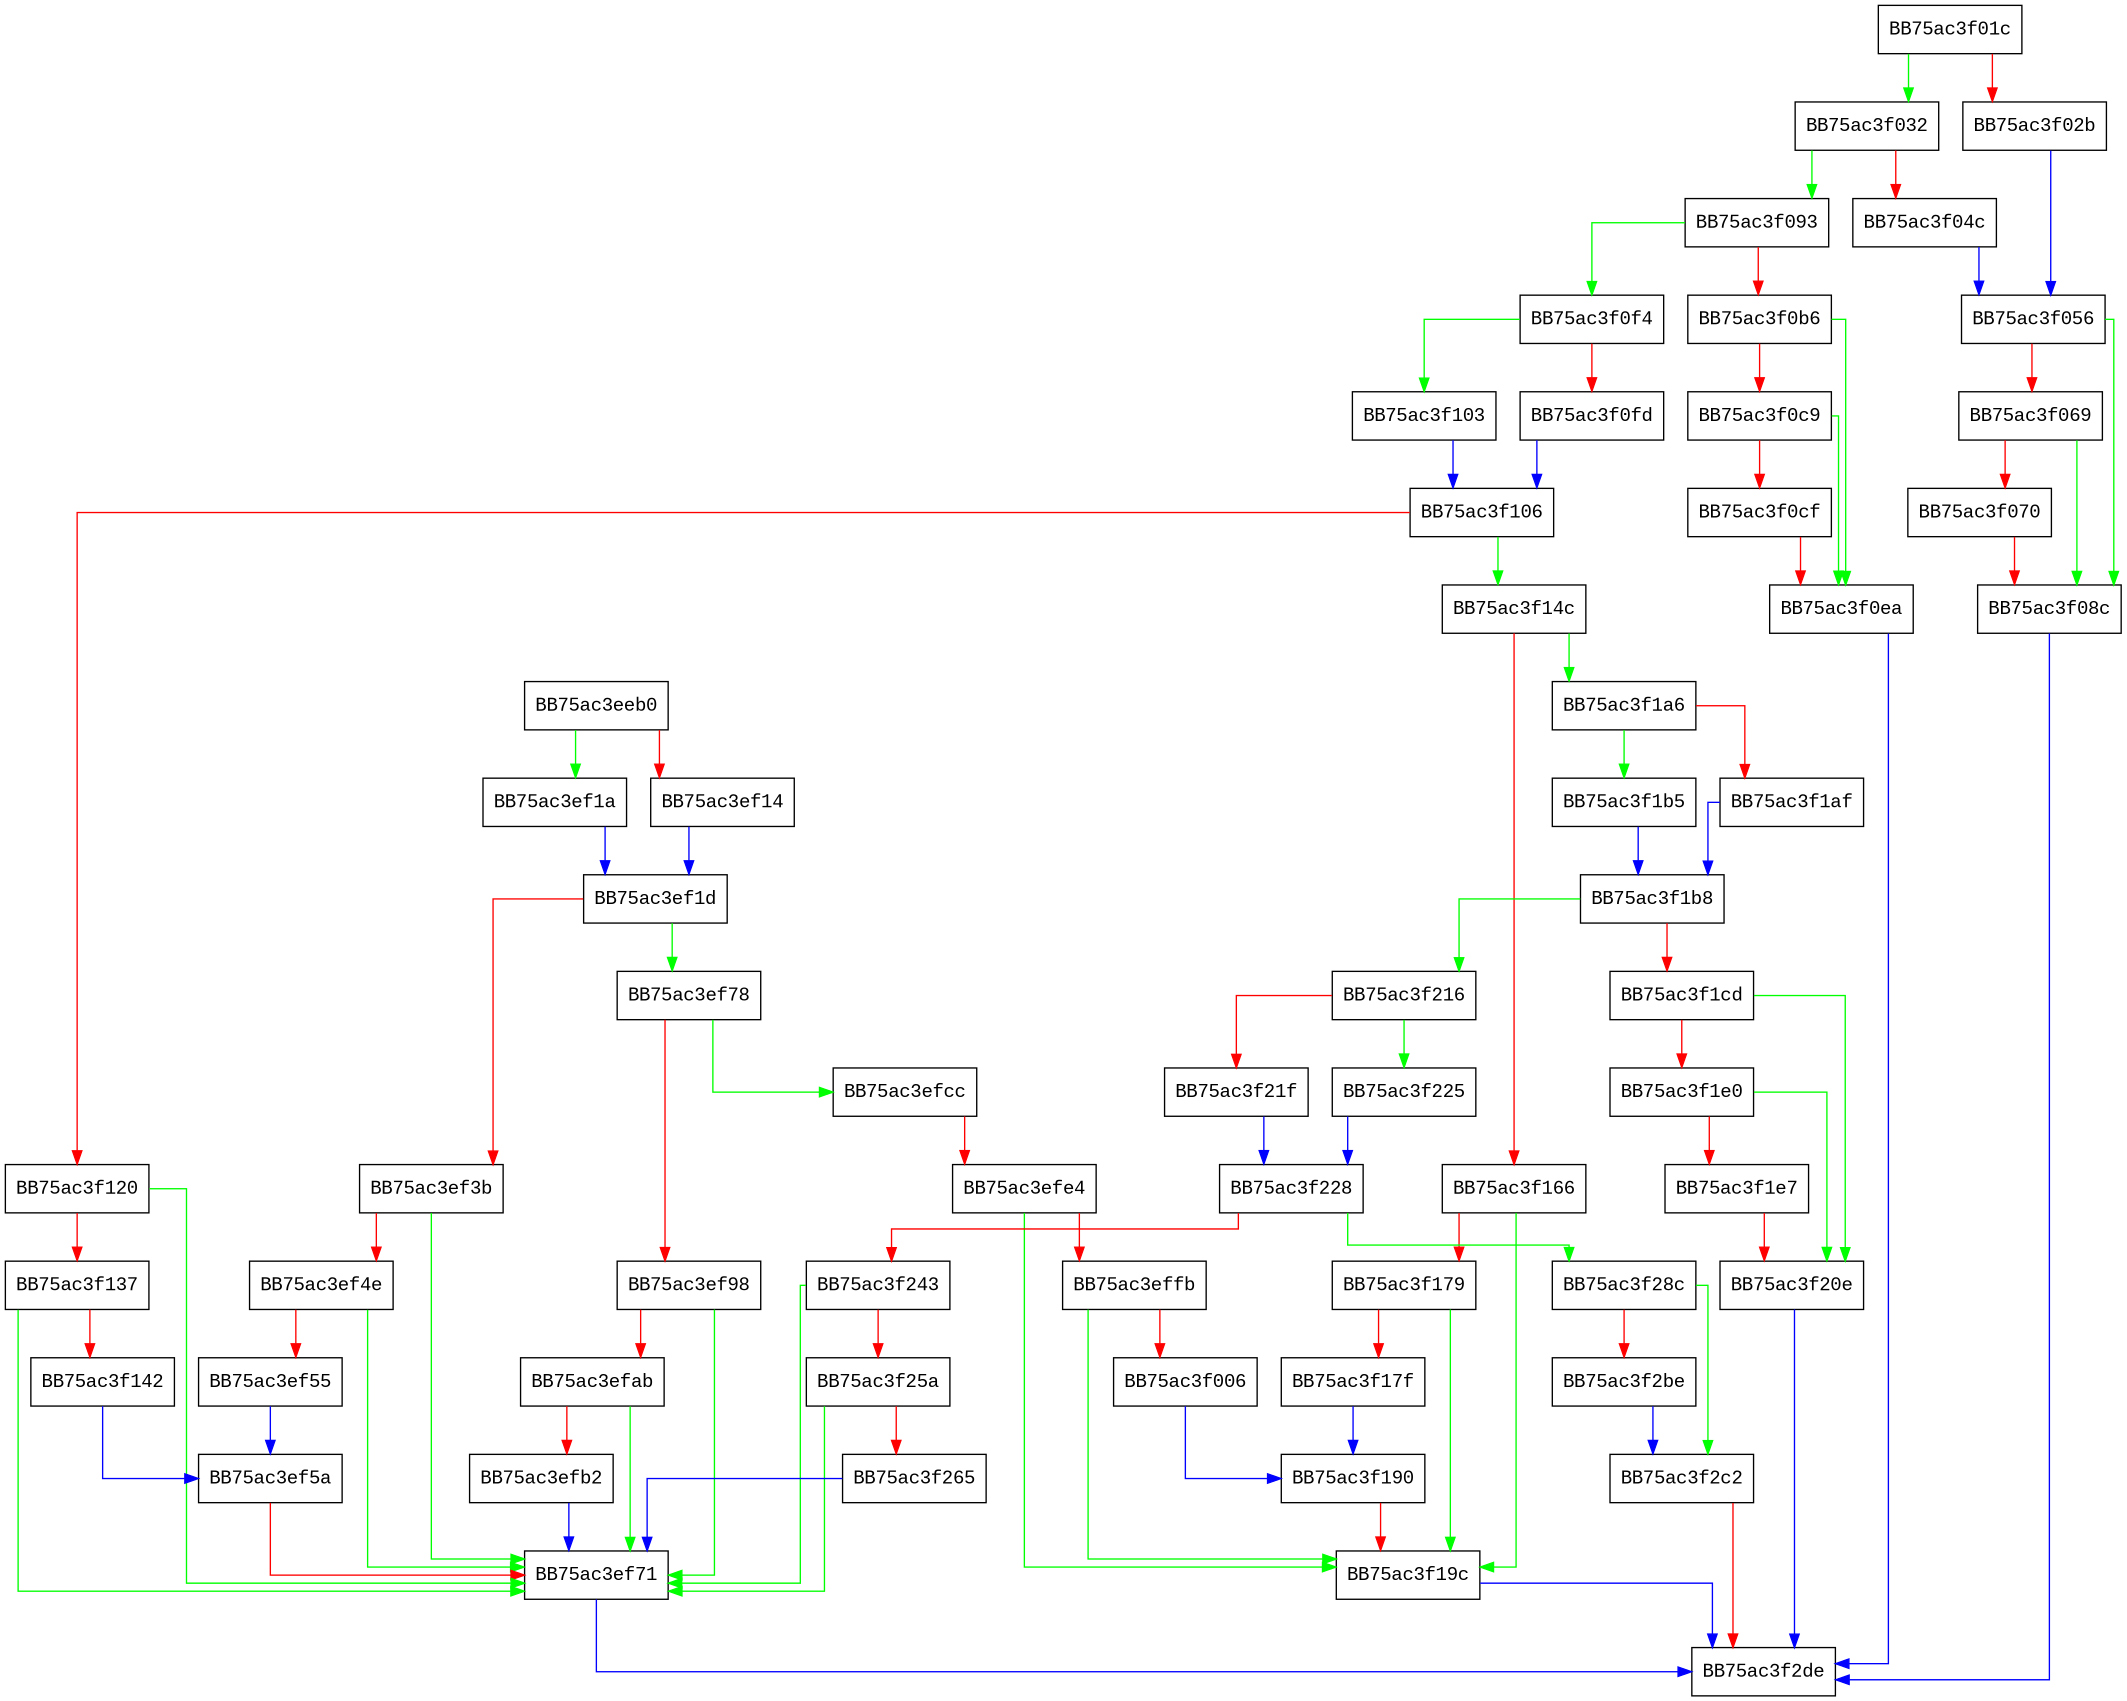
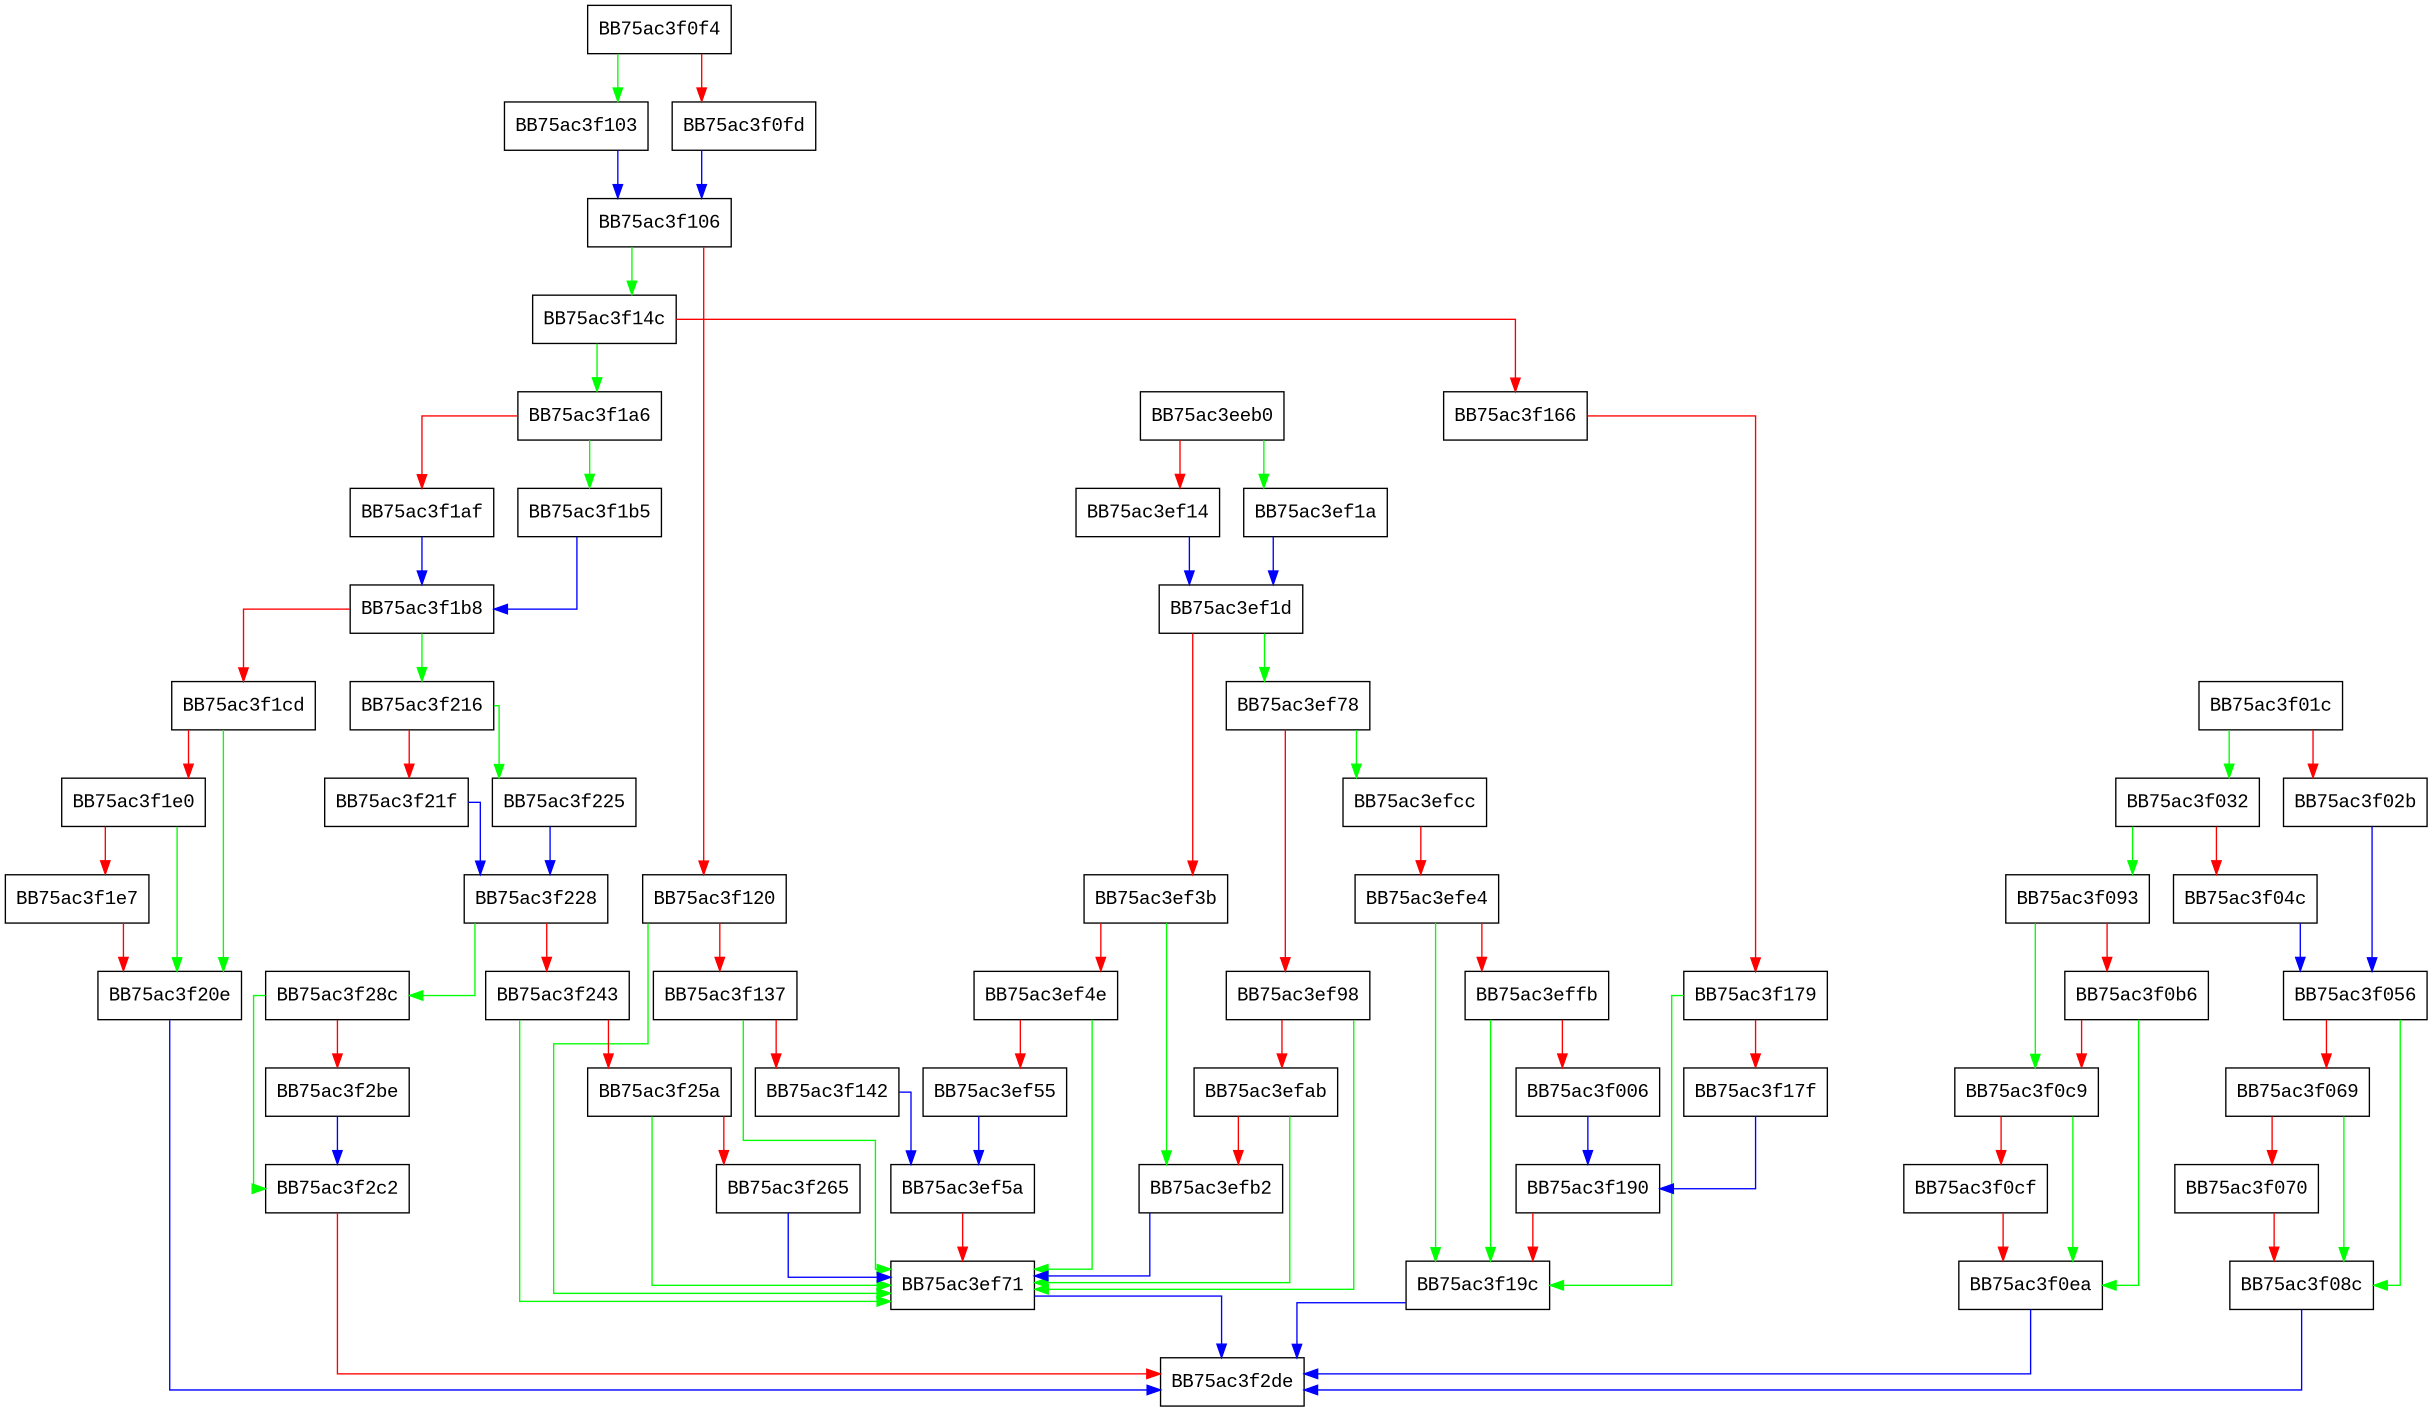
(1609, 223) -> (2035, 989)
(1516, 1401) -> none
(431, 1426) -> (1167, 1037)
